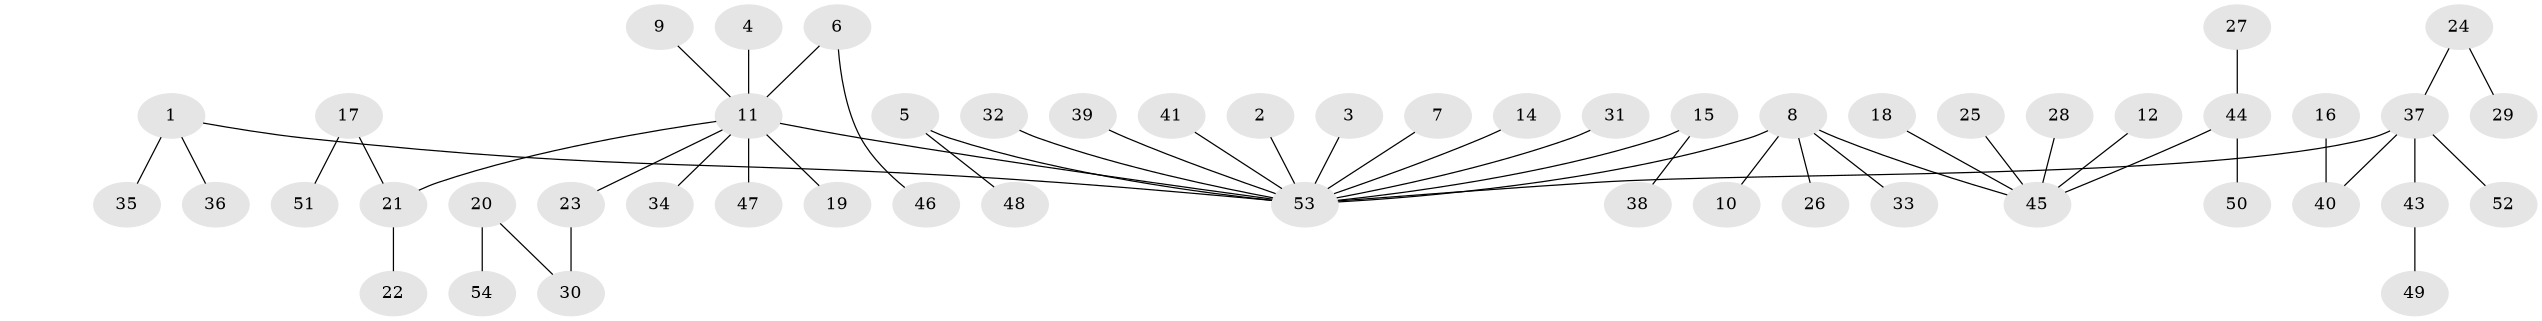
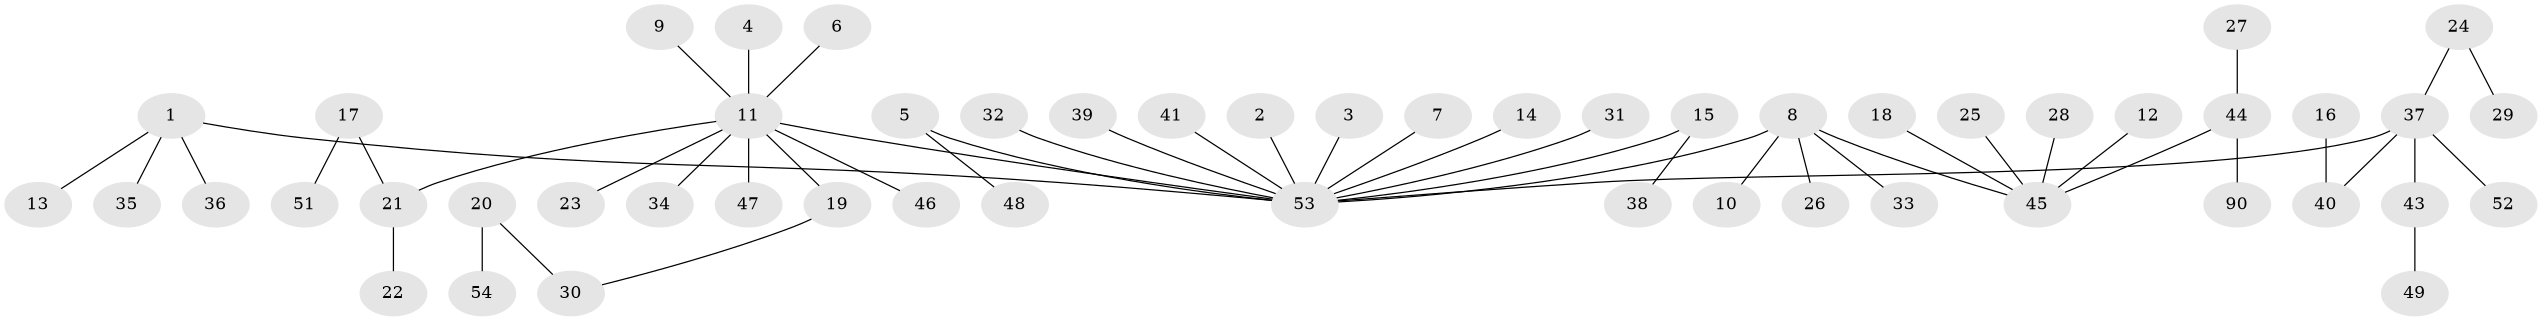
(855, 127) -> (837, 160)
none -> (38, 205)
(2237, 205) -> (2237, 205)
(571, 249) -> (708, 256)
